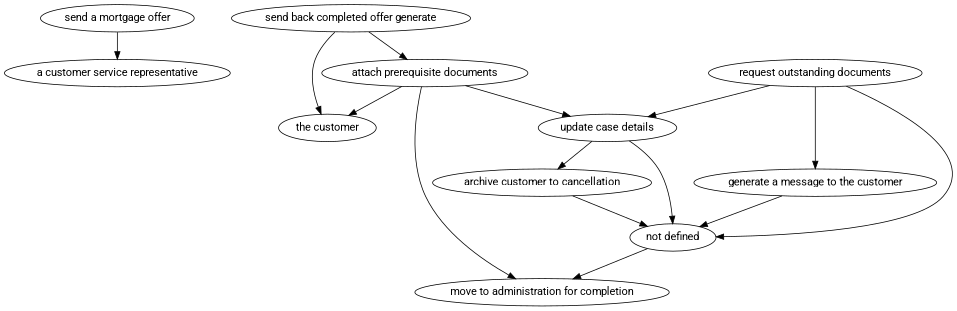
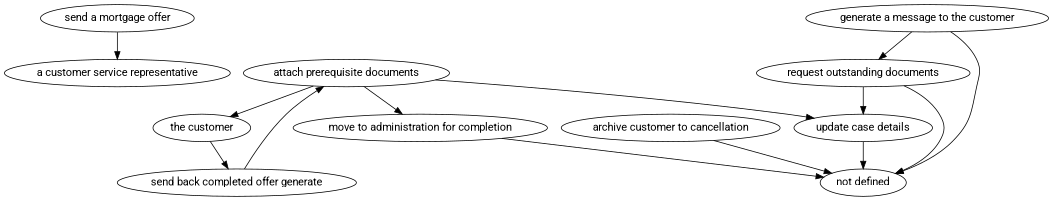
(313, 67) -> (217, 152)
(815, 124) -> (898, 43)
(578, 153) -> none
(614, 262) -> (659, 157)
